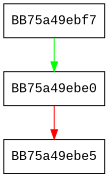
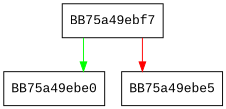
(54, 118) -> (142, 50)
